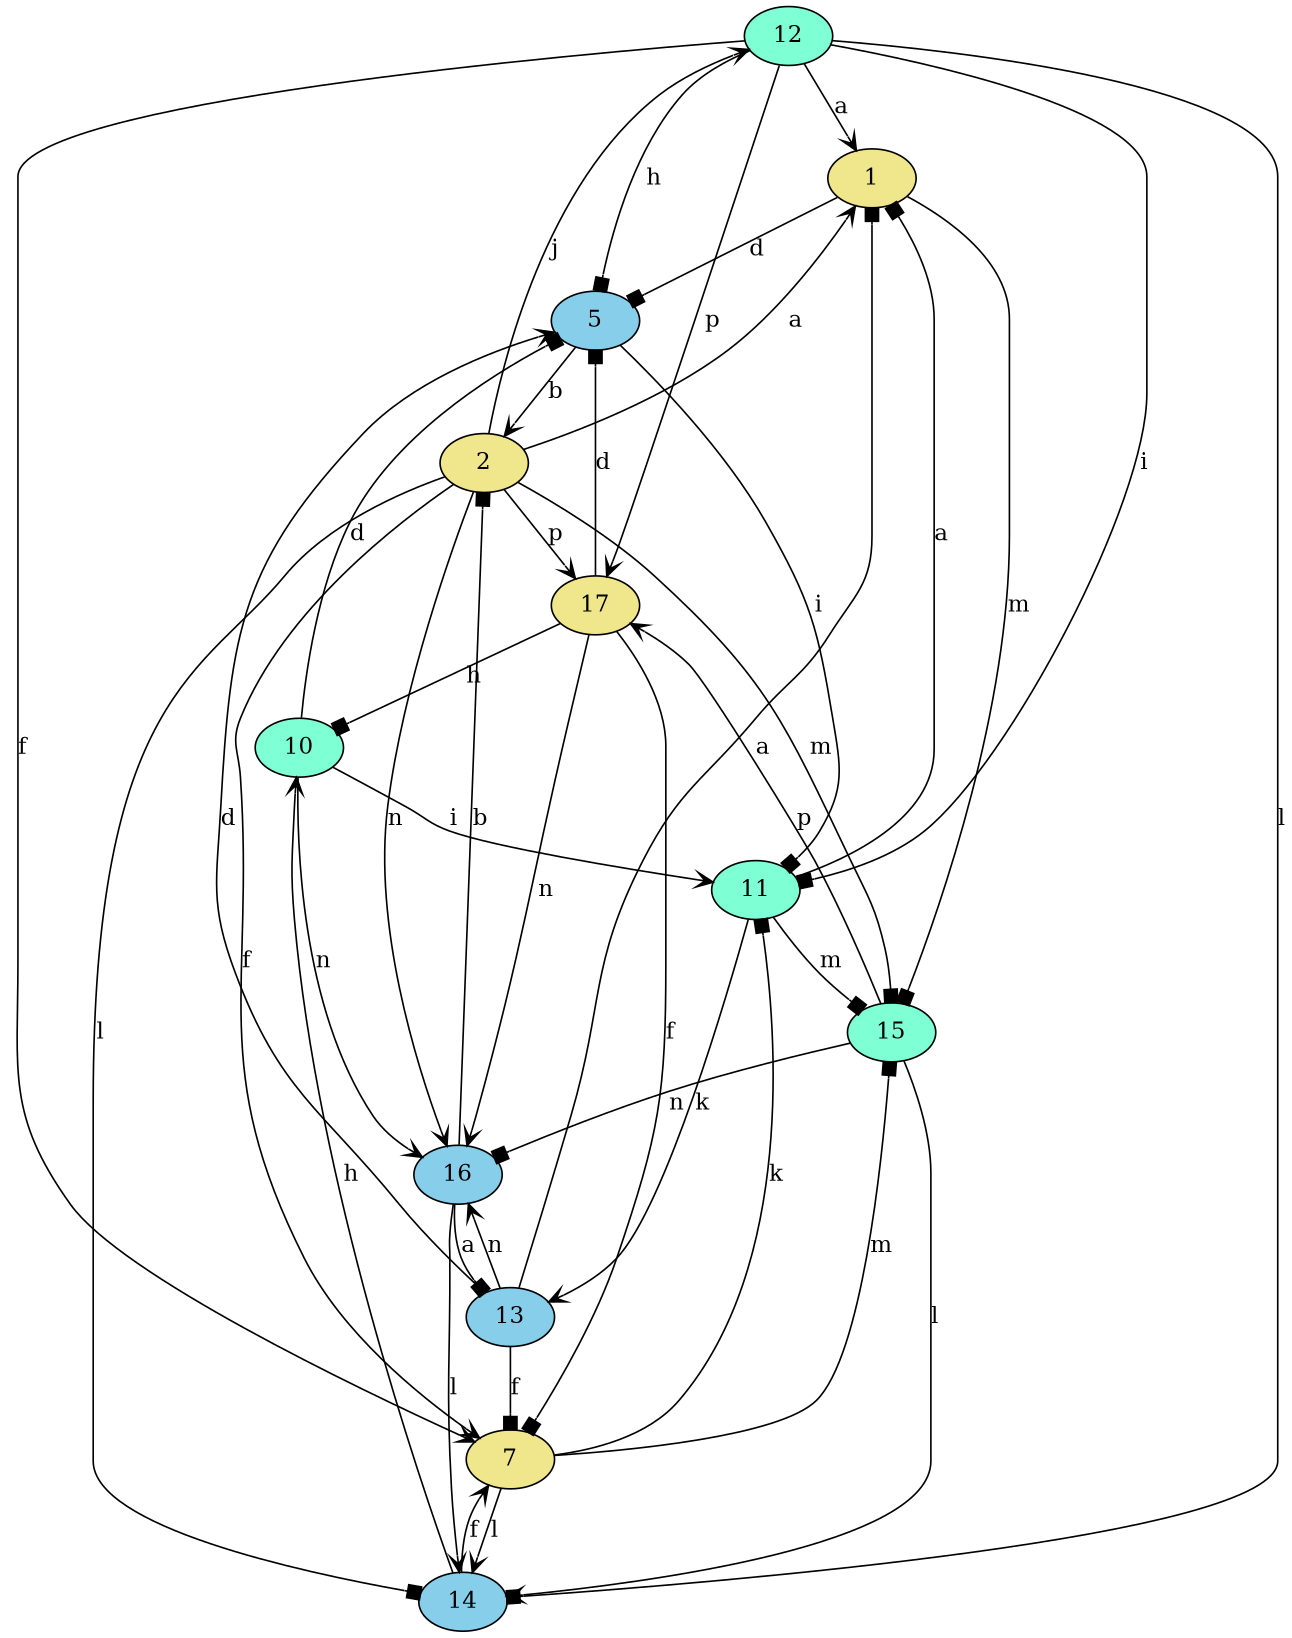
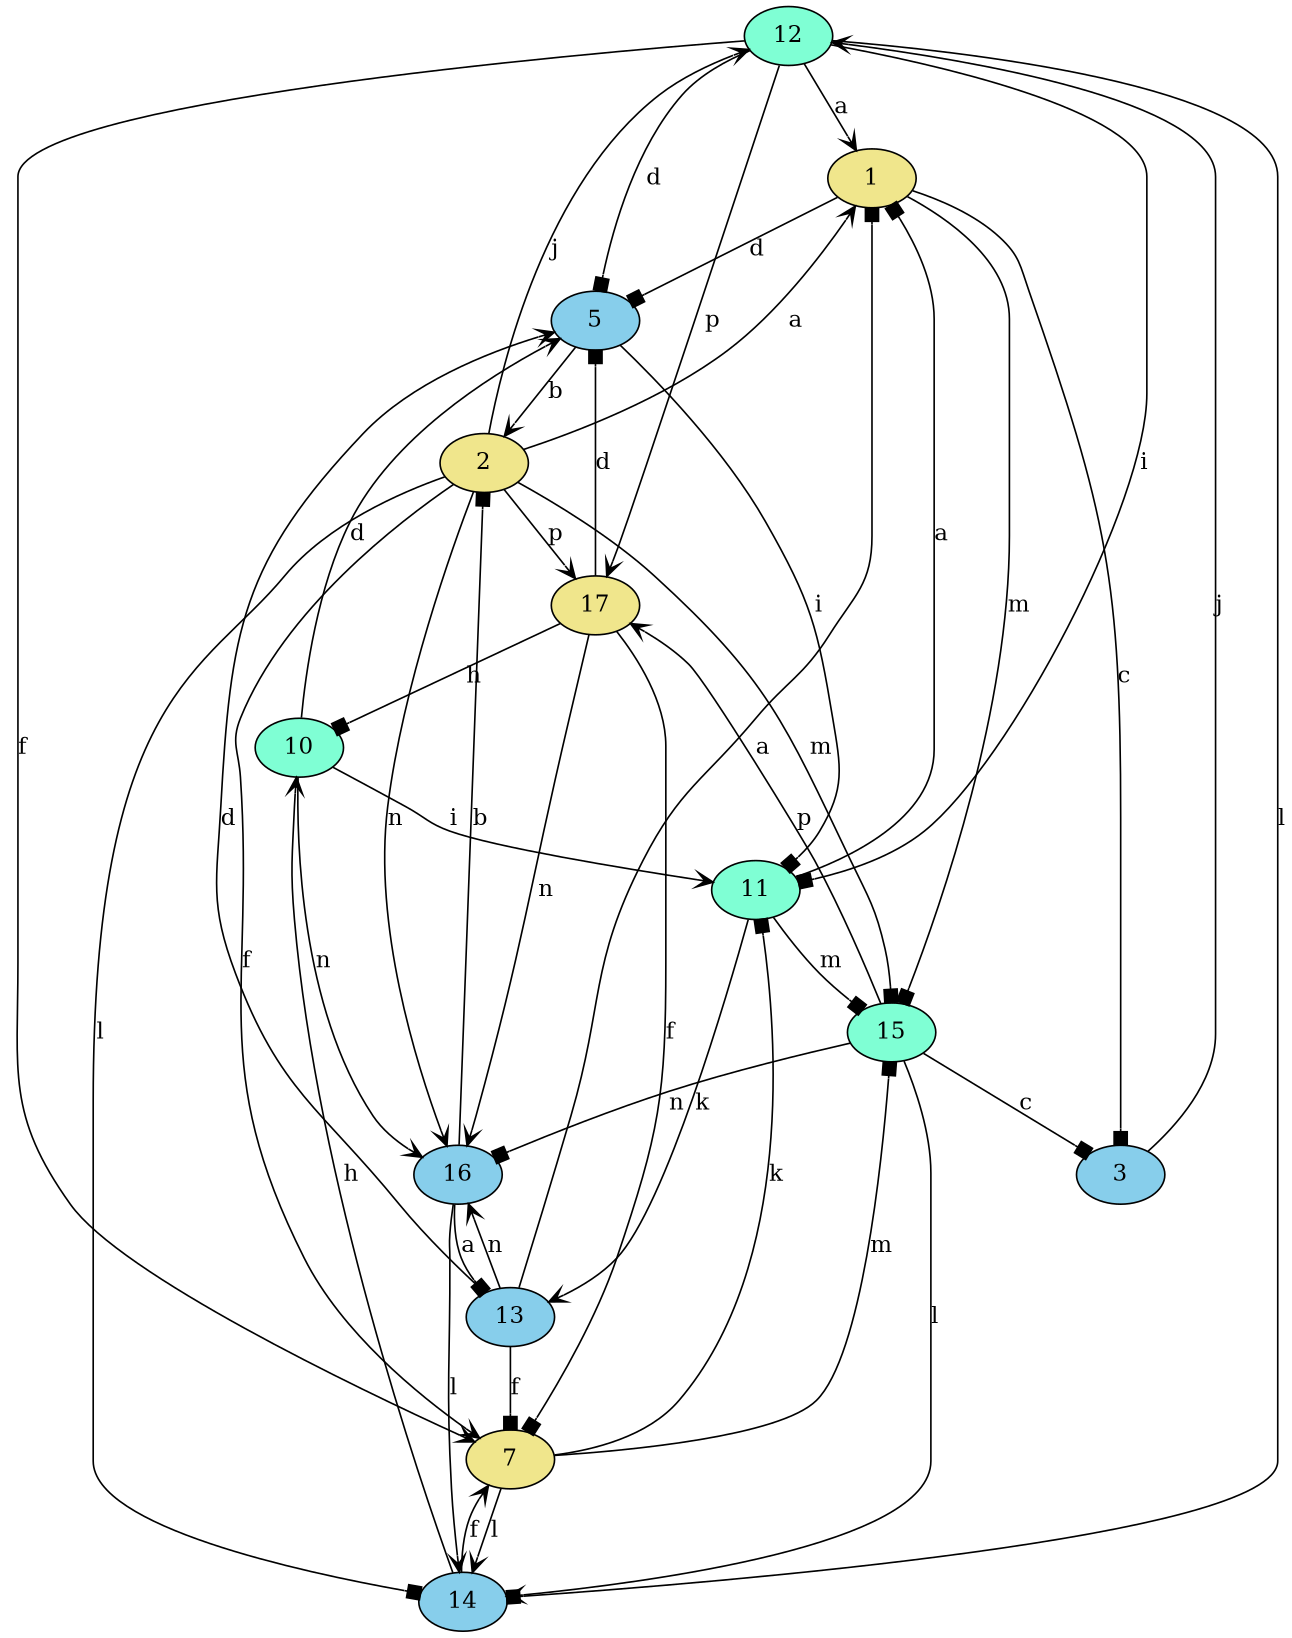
(654, 178) -> (654, 178)
(366, 495) -> (366, 495)
none -> (1121, 1175)
